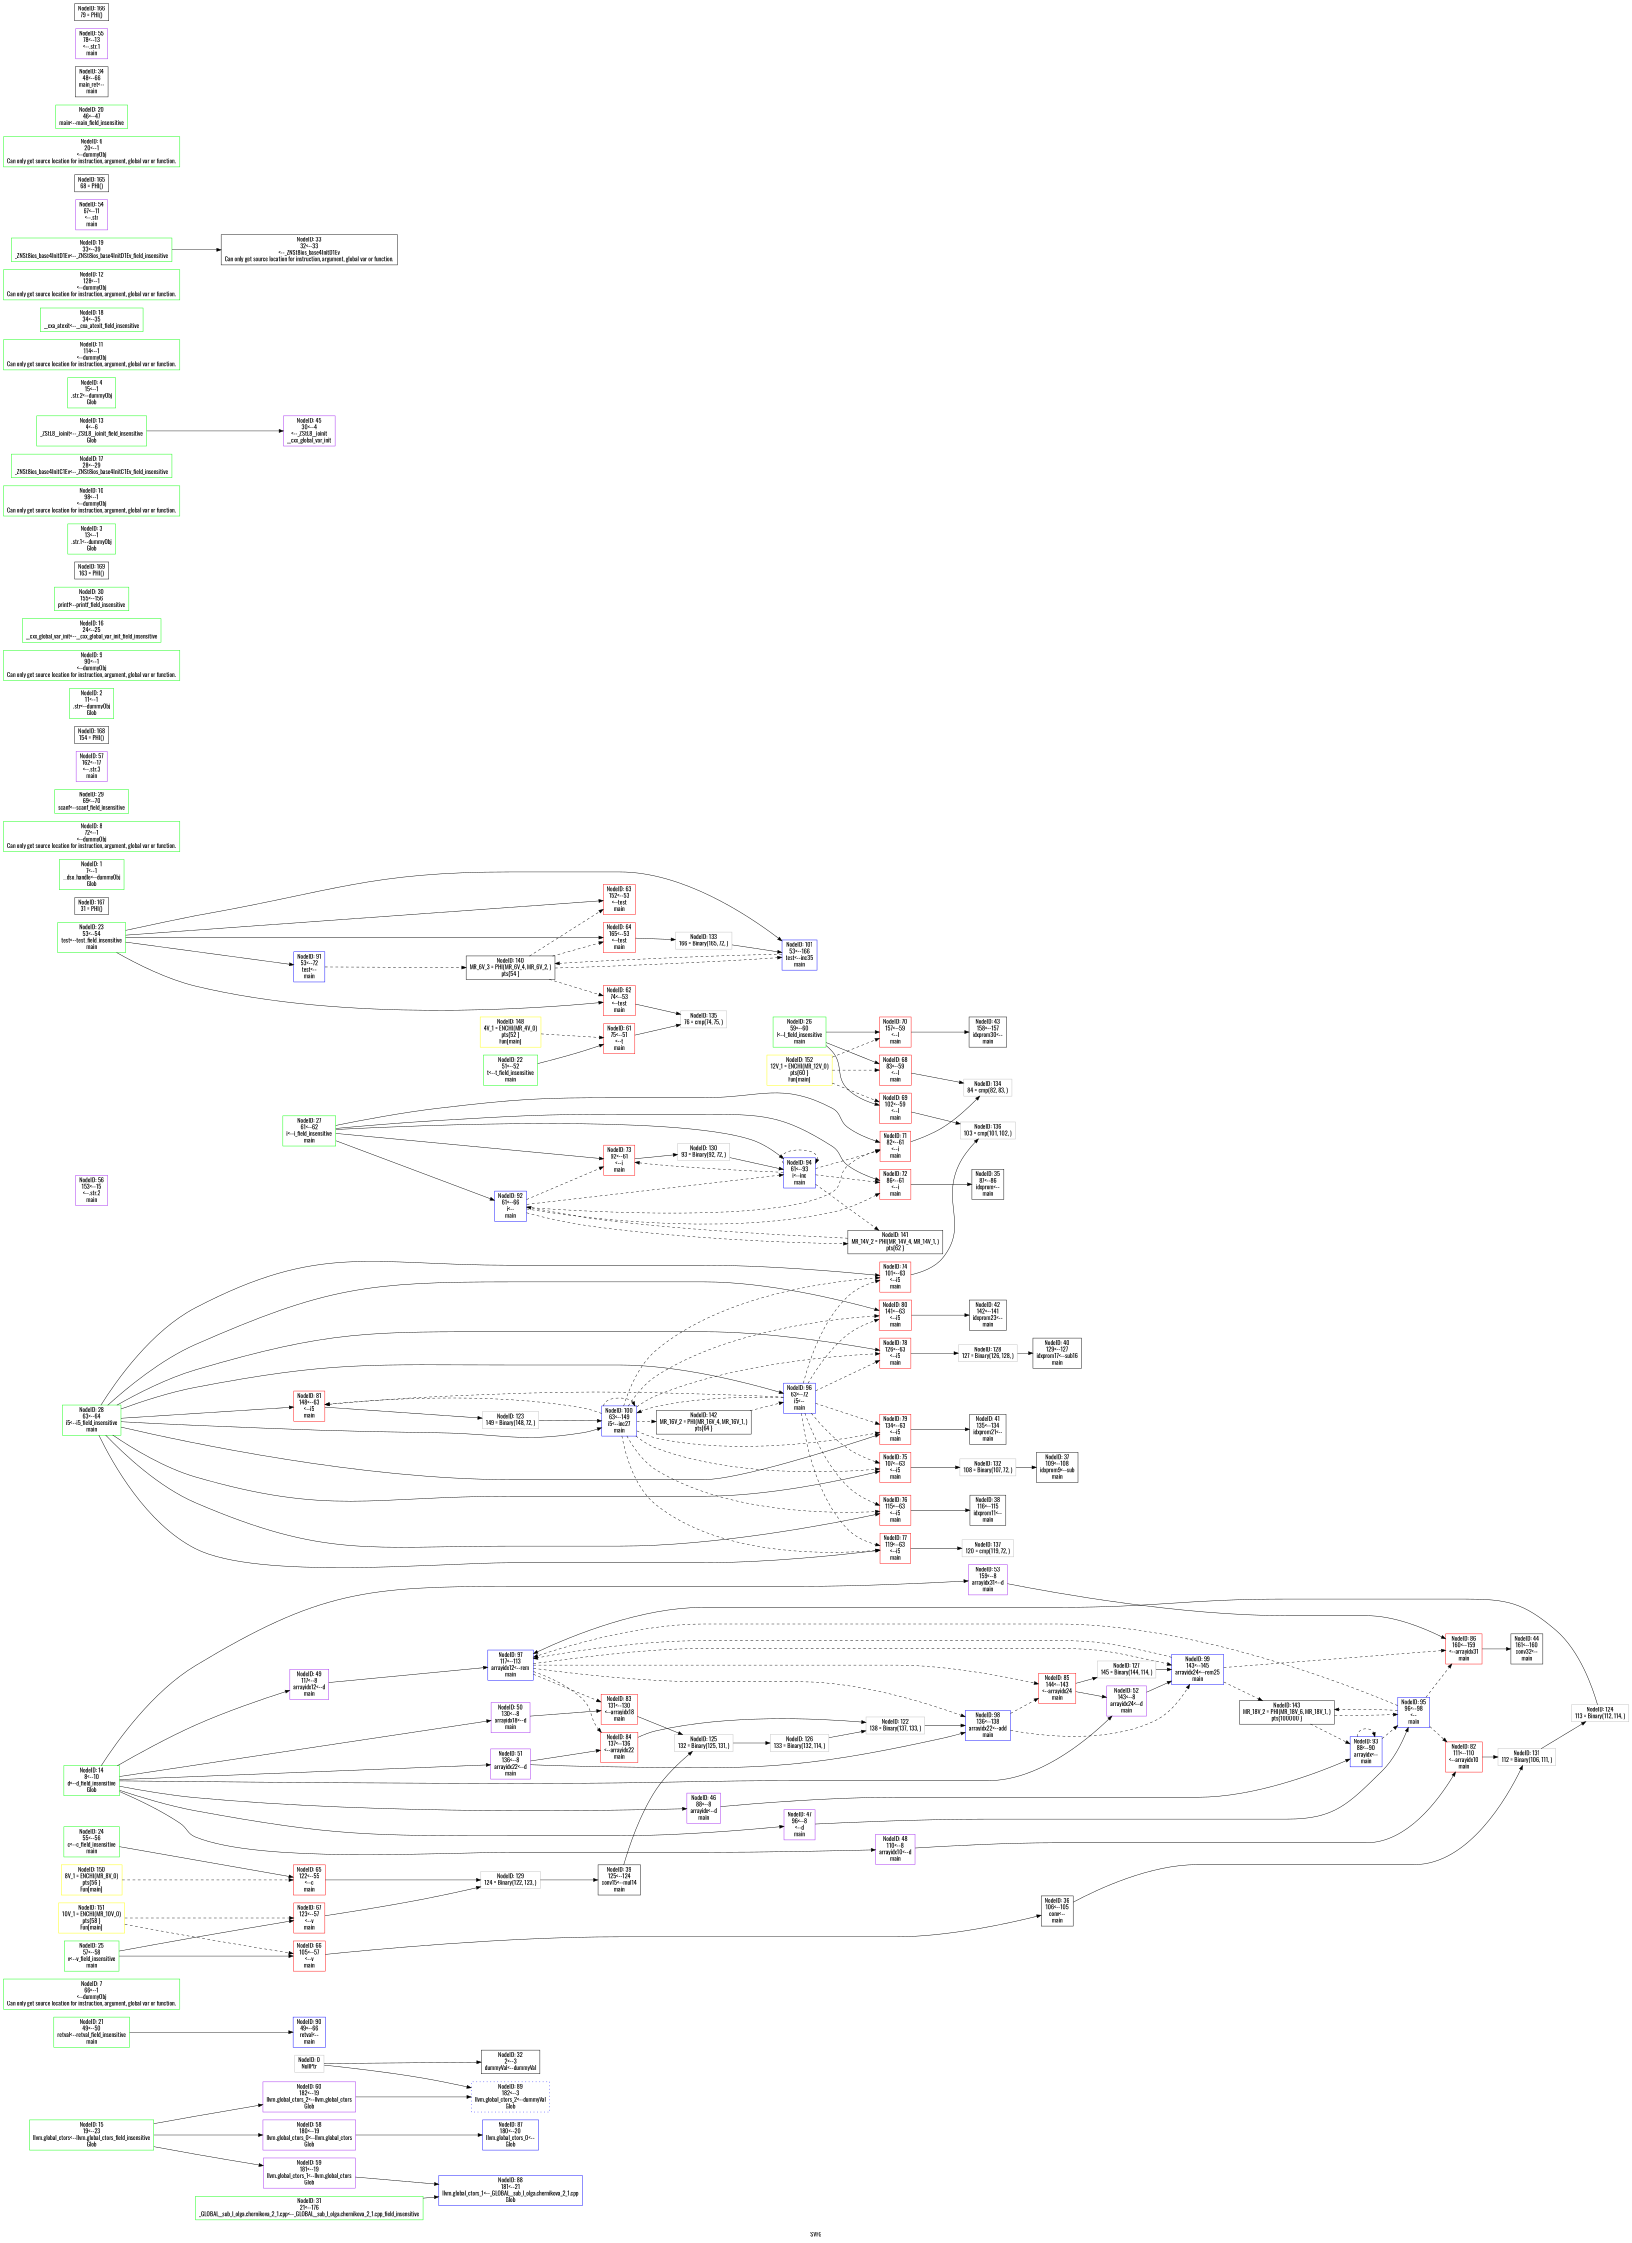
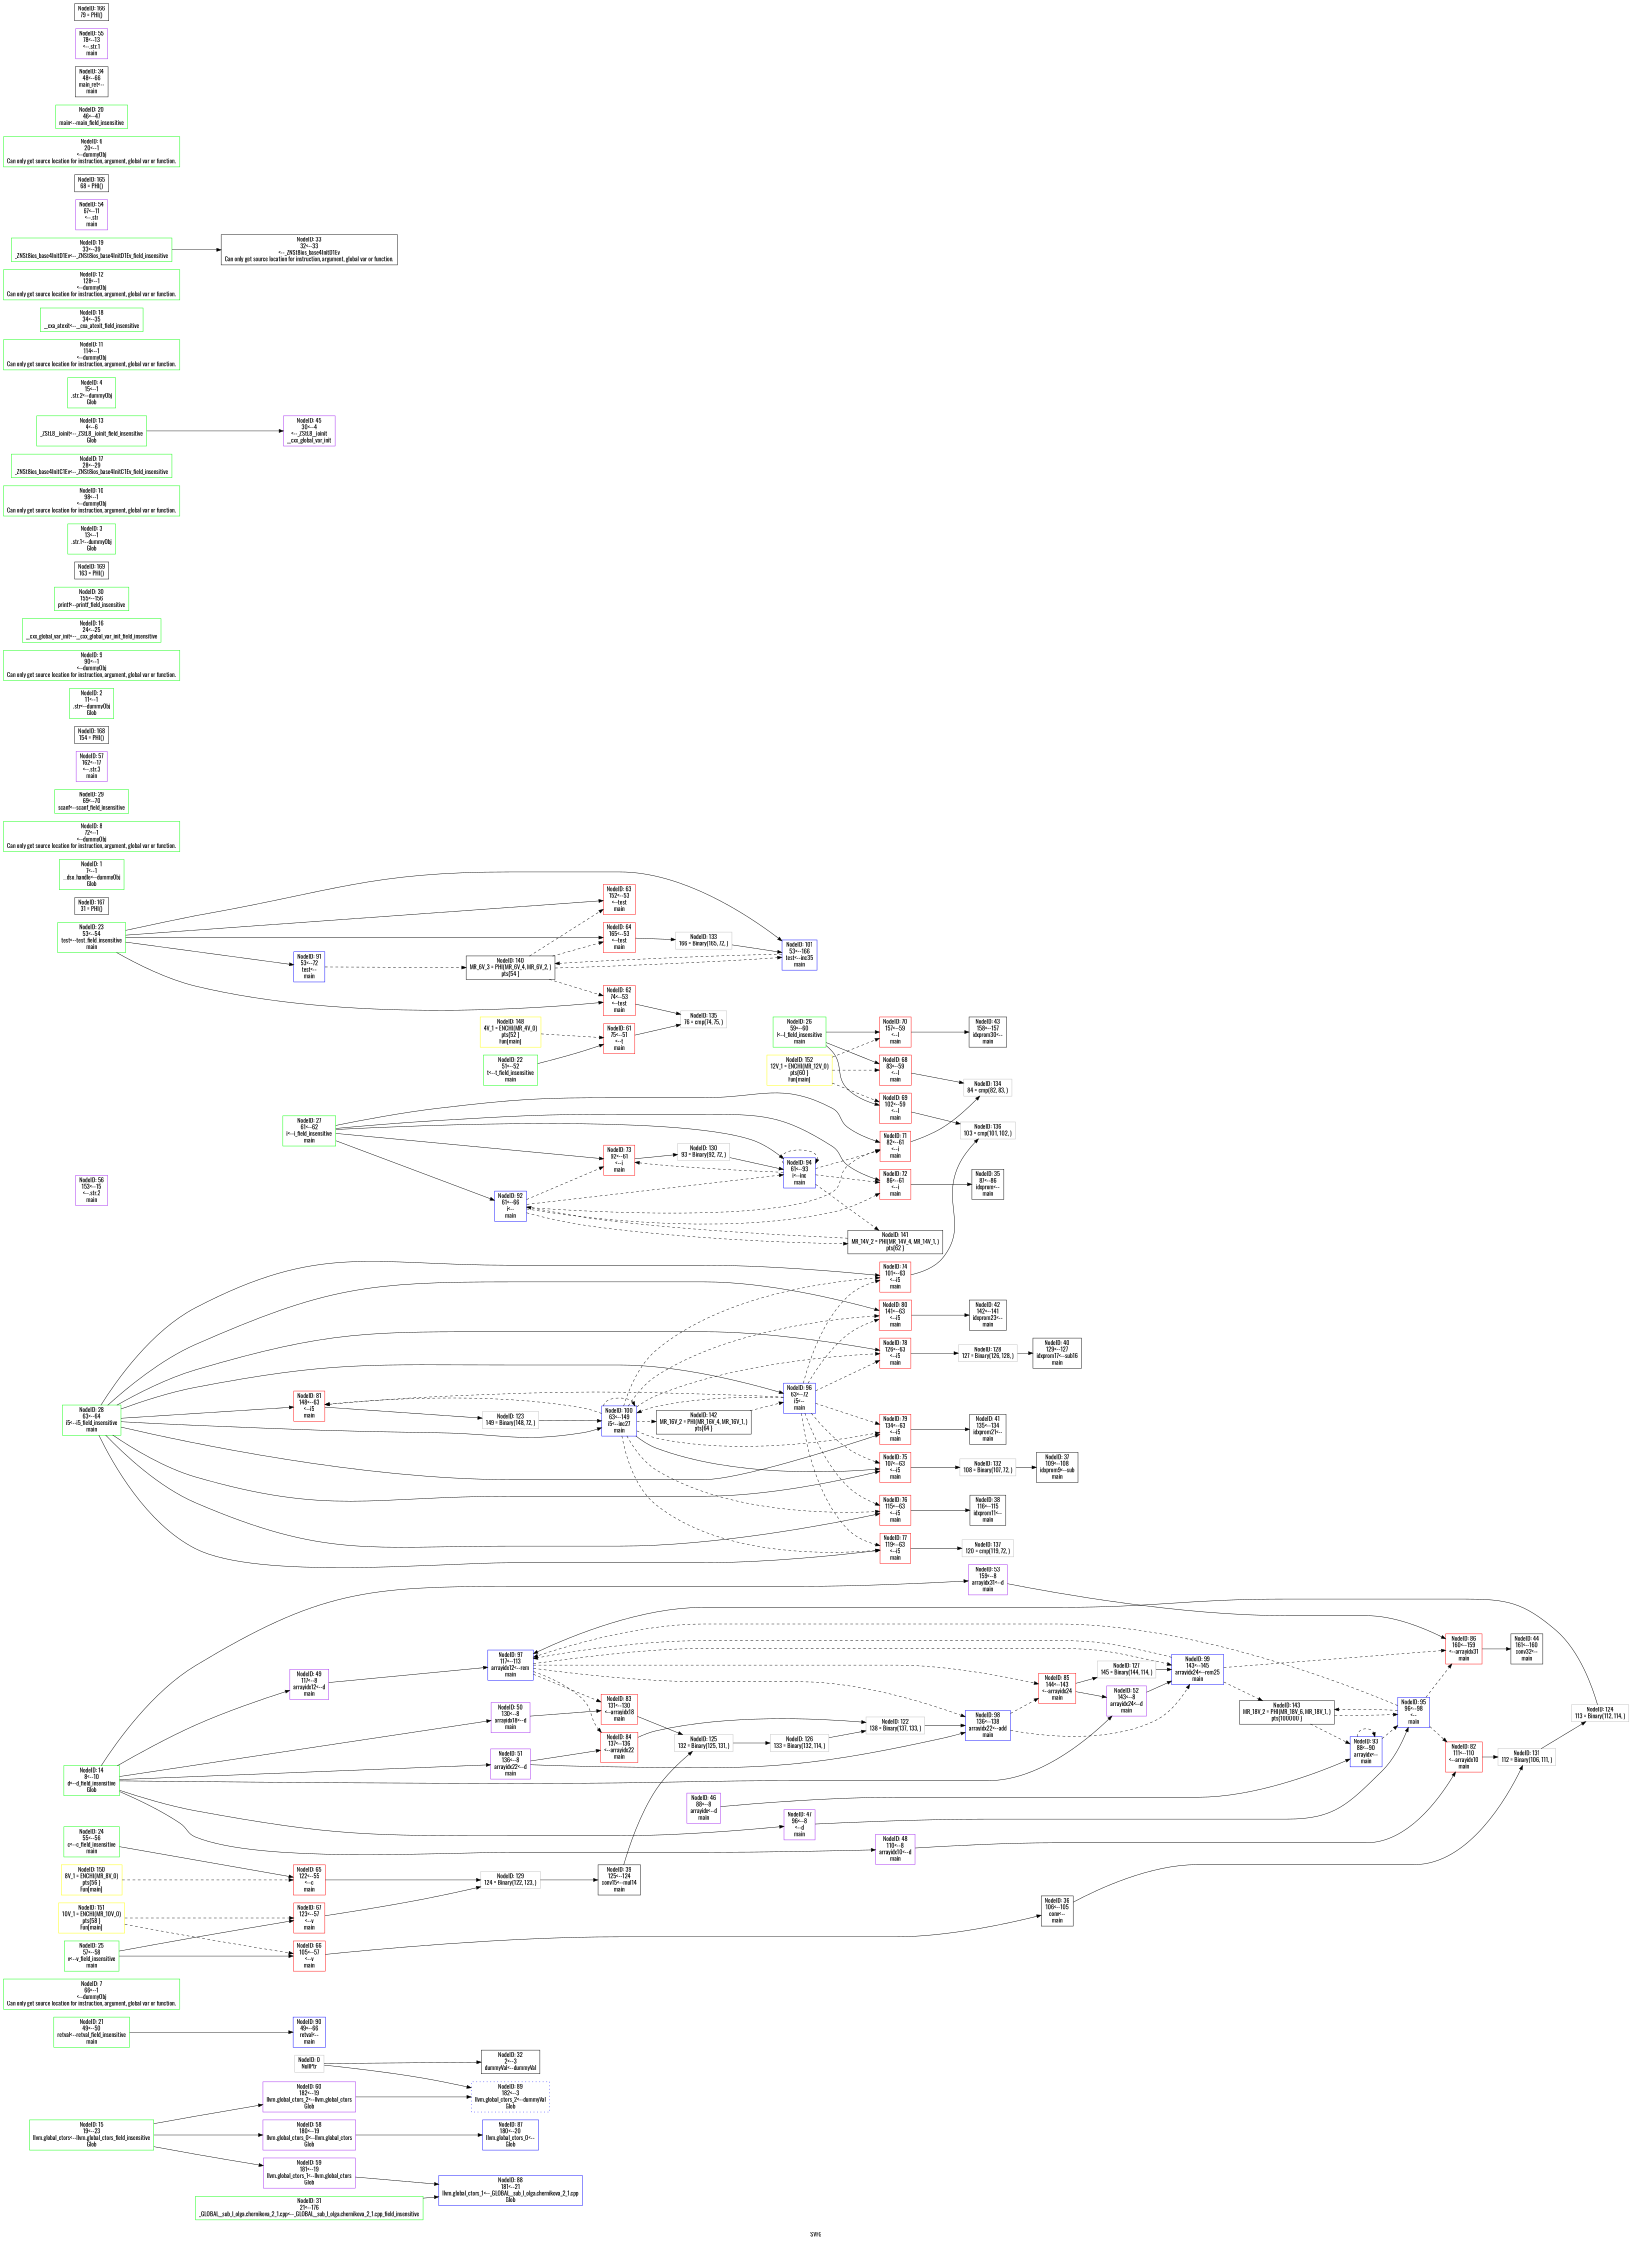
(753, 1469) -> (753, 1469)
(400, 1809) -> none
